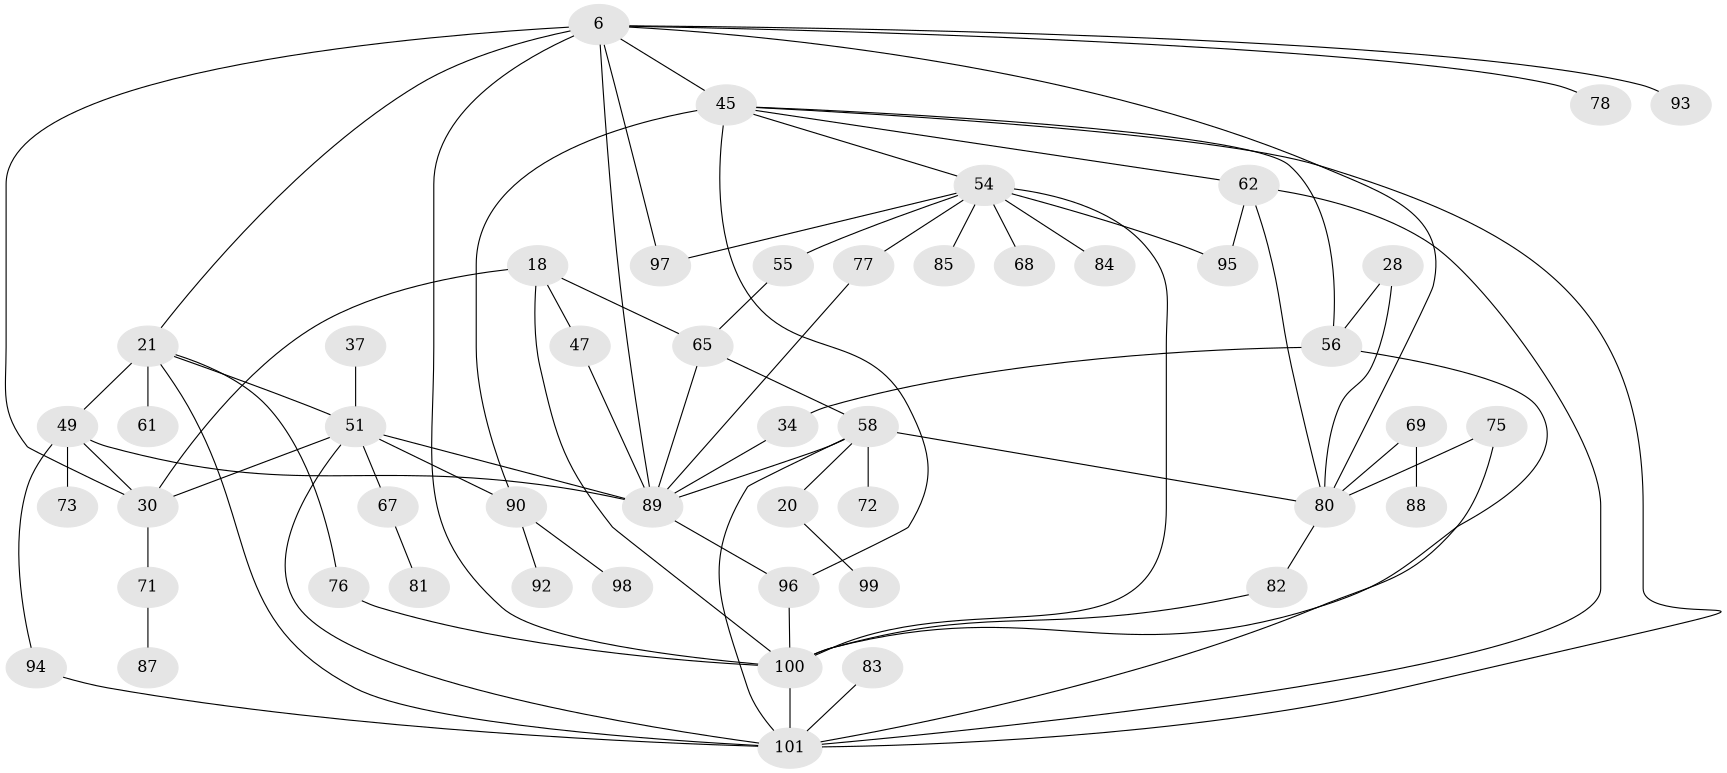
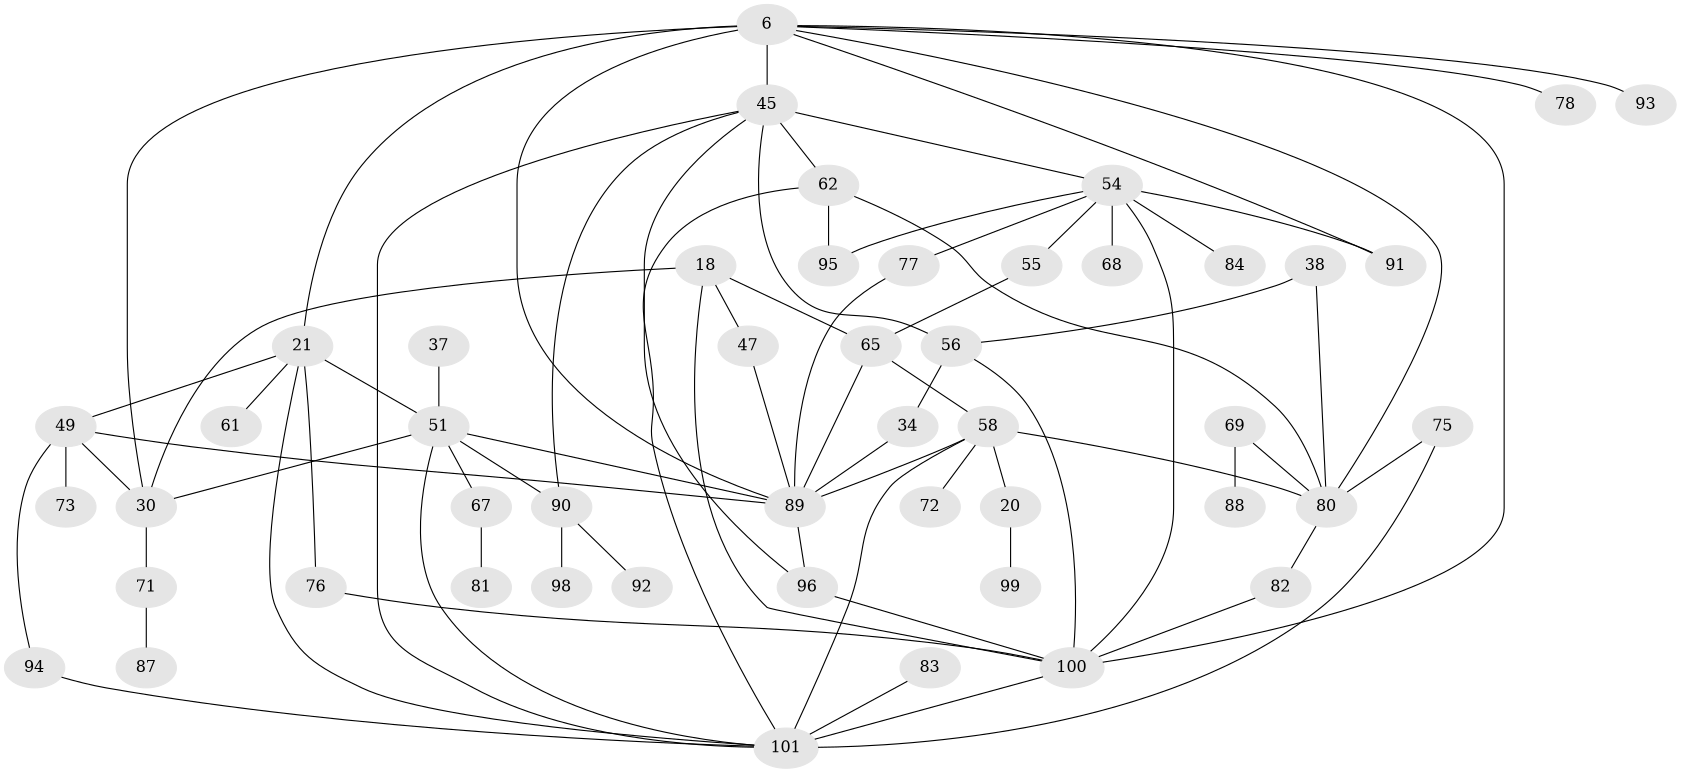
(660, 266) -> (1396, 266)
(944, 266) -> none
(1393, 266) -> (1315, 266)
